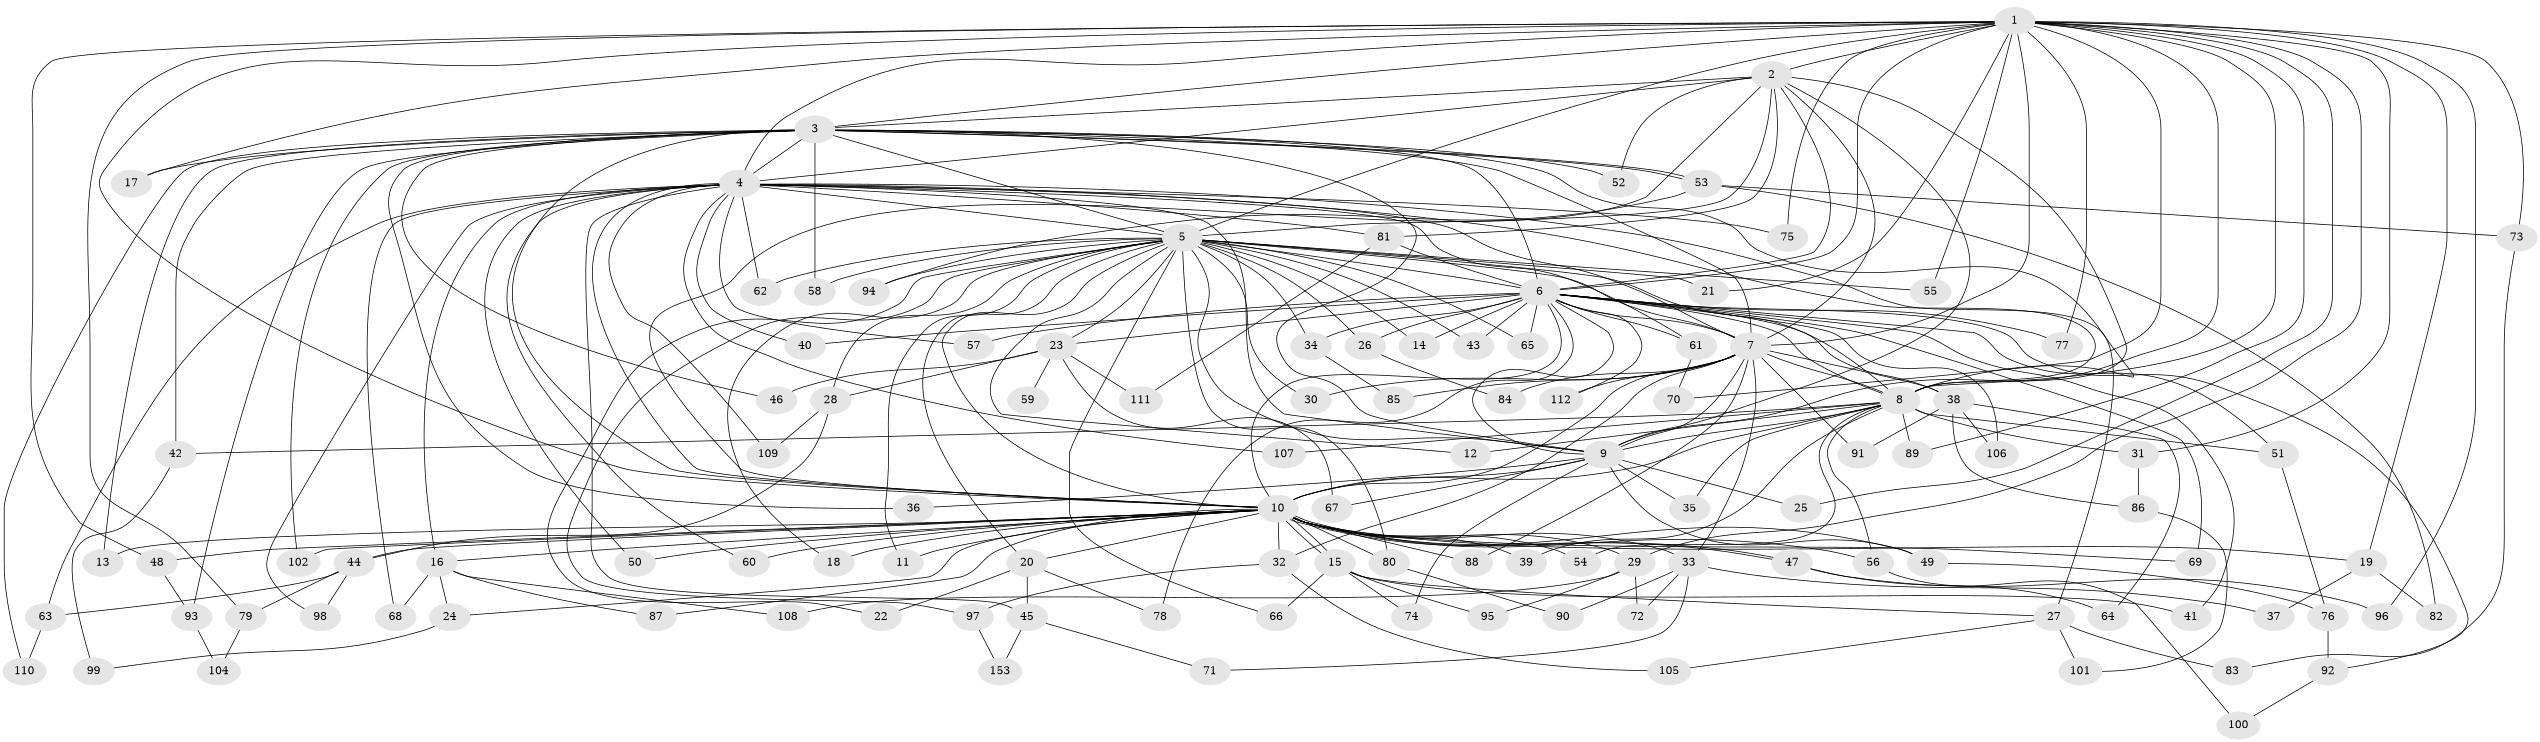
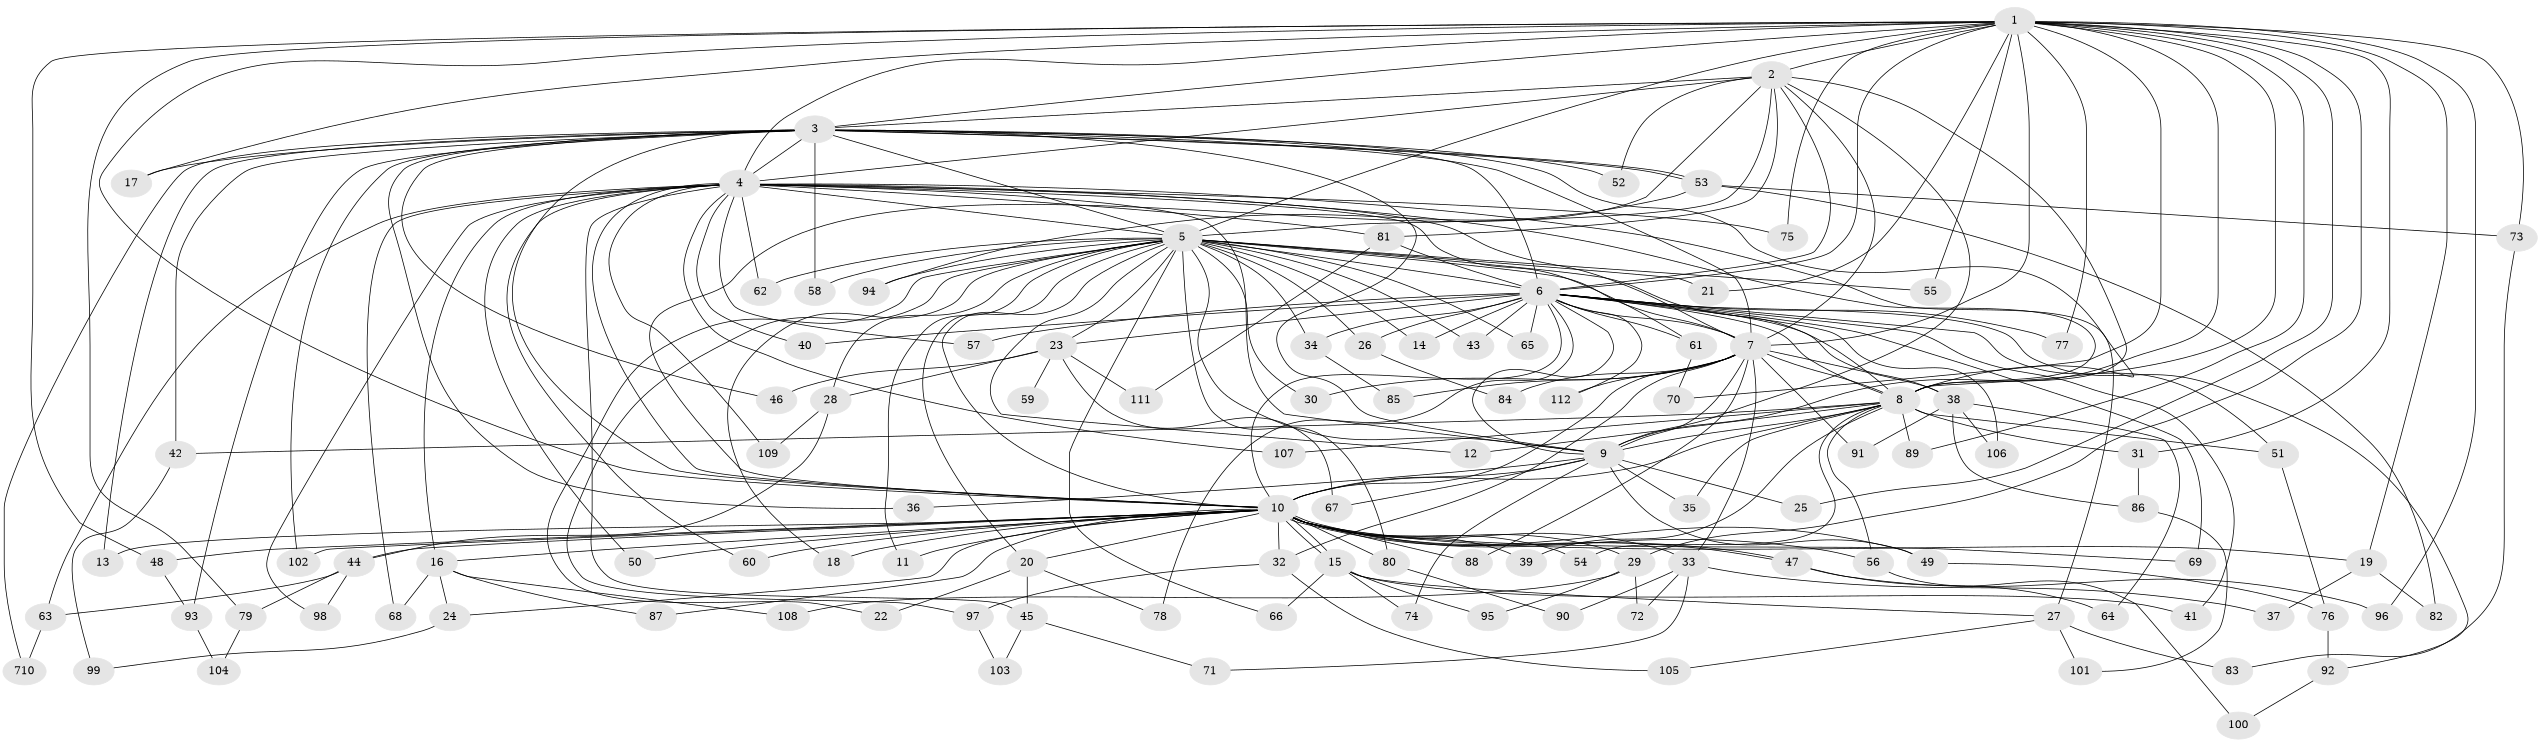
(25, 671) -> (25, 671)
(1000, 671) -> (1000, 671)
